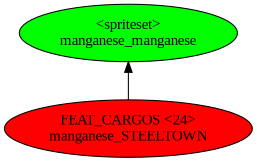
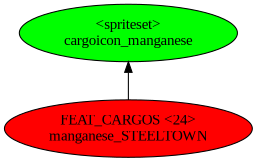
(128, 33) -> (128, 33)
